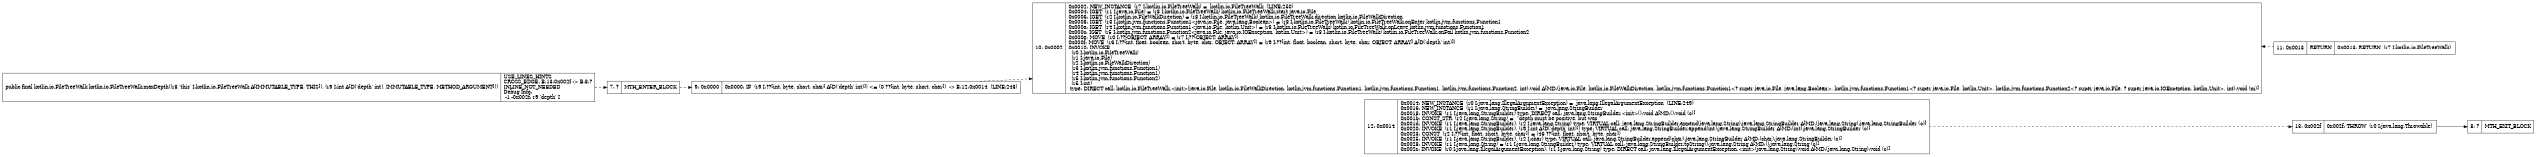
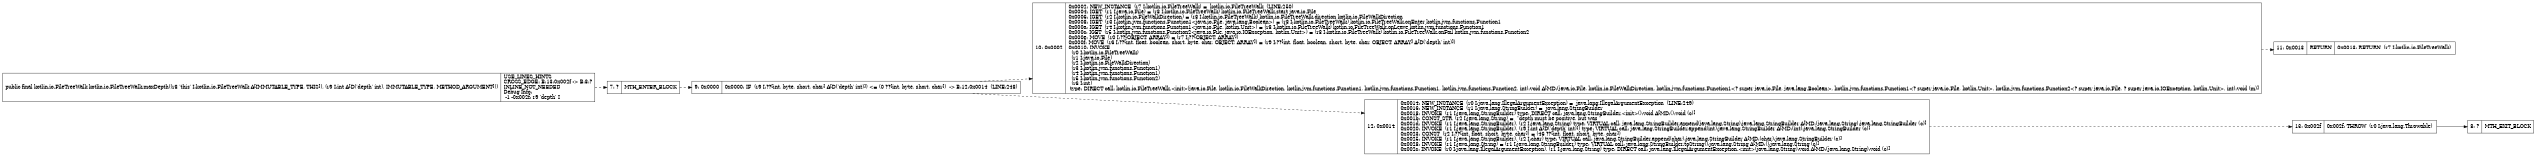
(2269, 47) -> (2266, 50)
(1080, 84) -> (1080, 84)
none -> (1167, 103)
